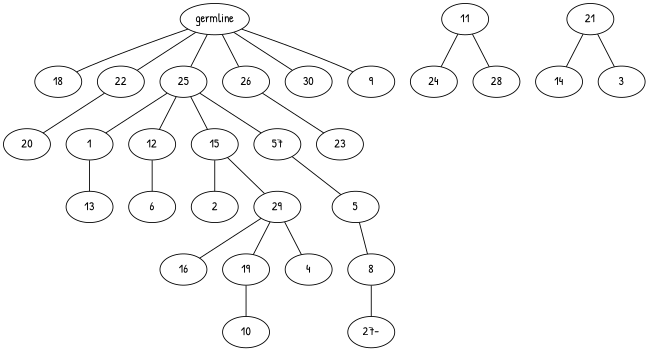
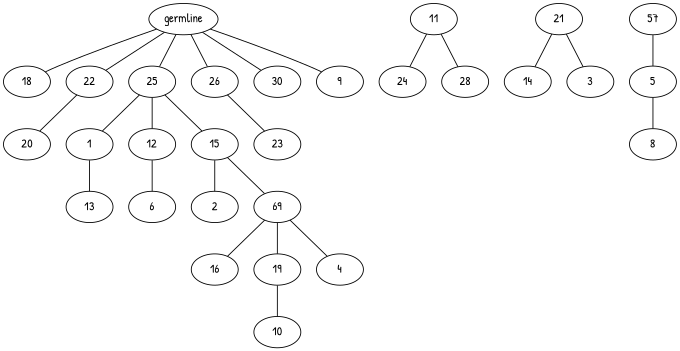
(230, 113) -> none
(277, 207) -> (277, 207)
(371, 332) -> none
